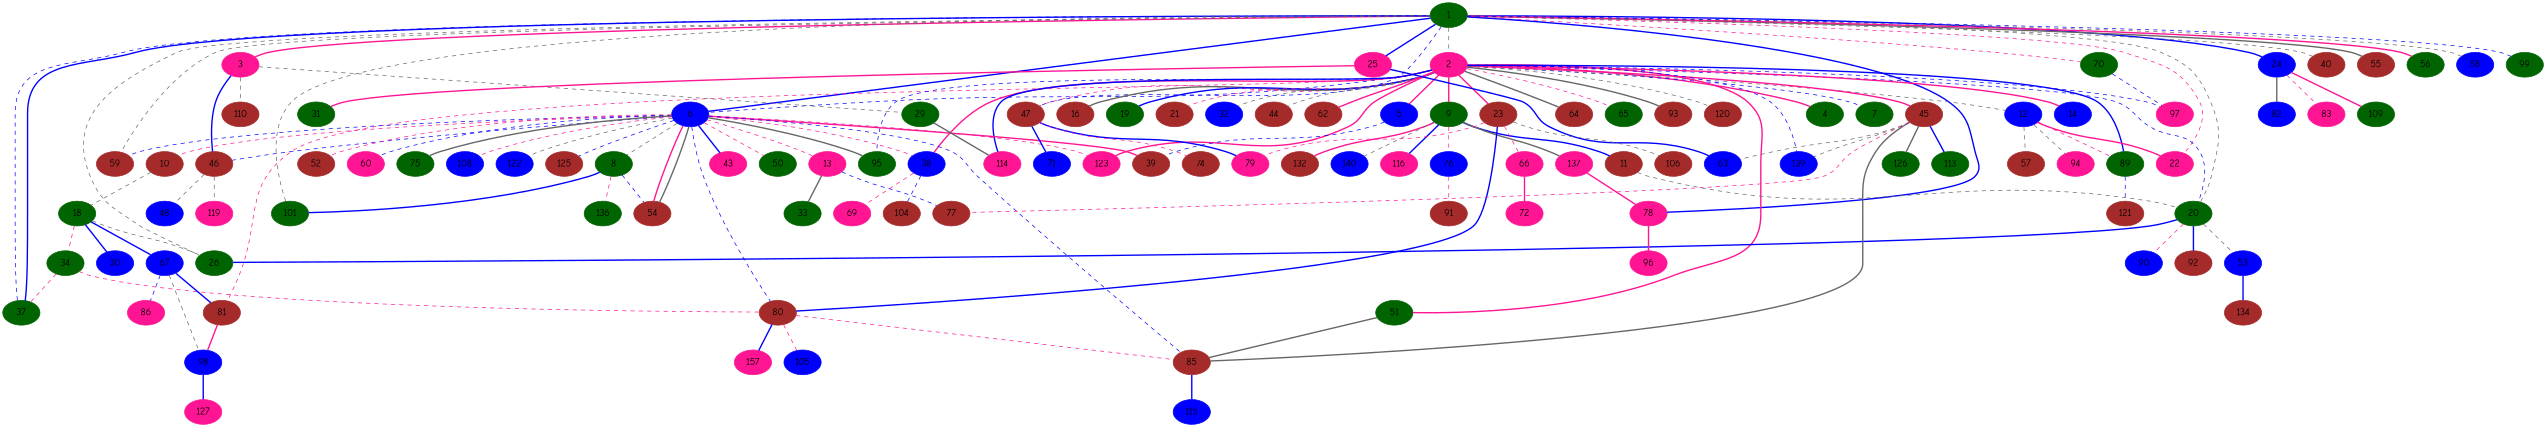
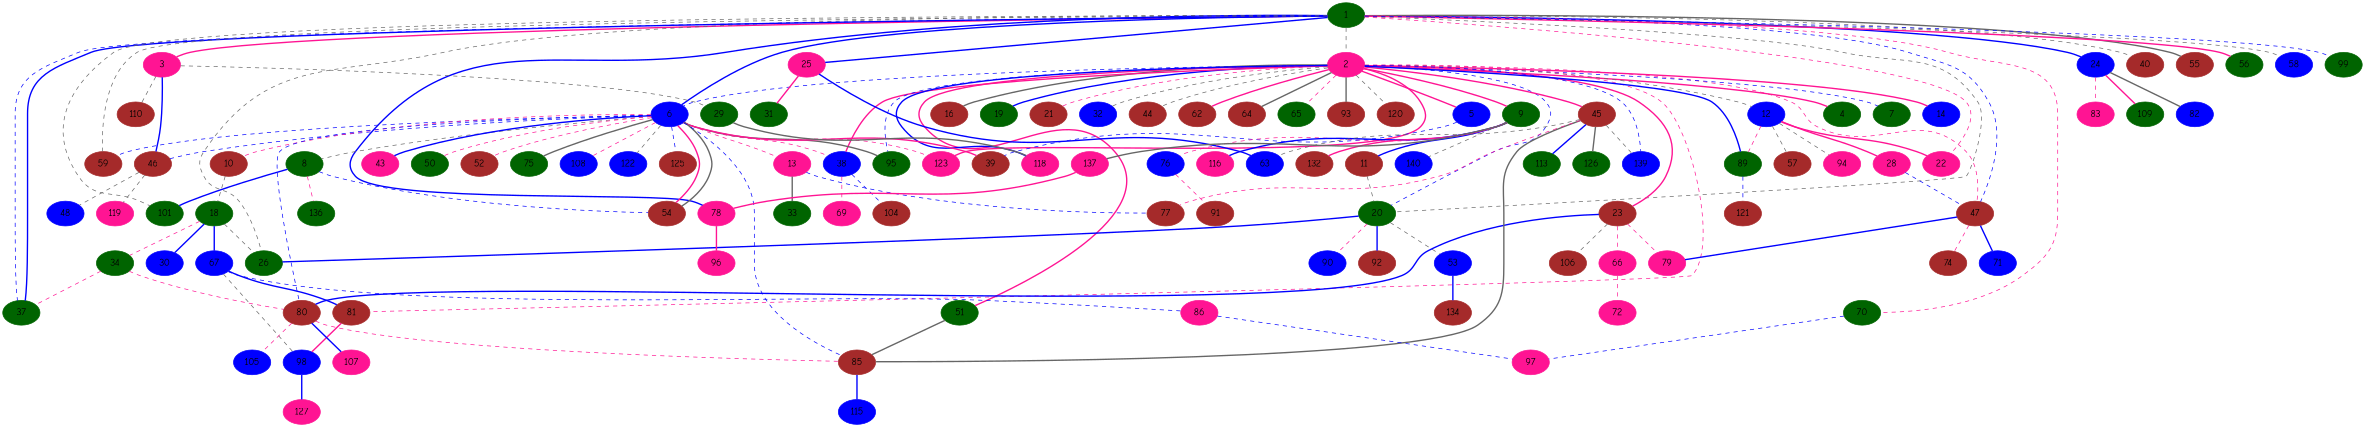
(1815, 74) -> (1365, 338)
(366, 164) -> none
(1002, 164) -> (1040, 164)
none -> (1892, 164)
(1525, 189) -> (1618, 288)
(753, 362) -> (351, 362)
